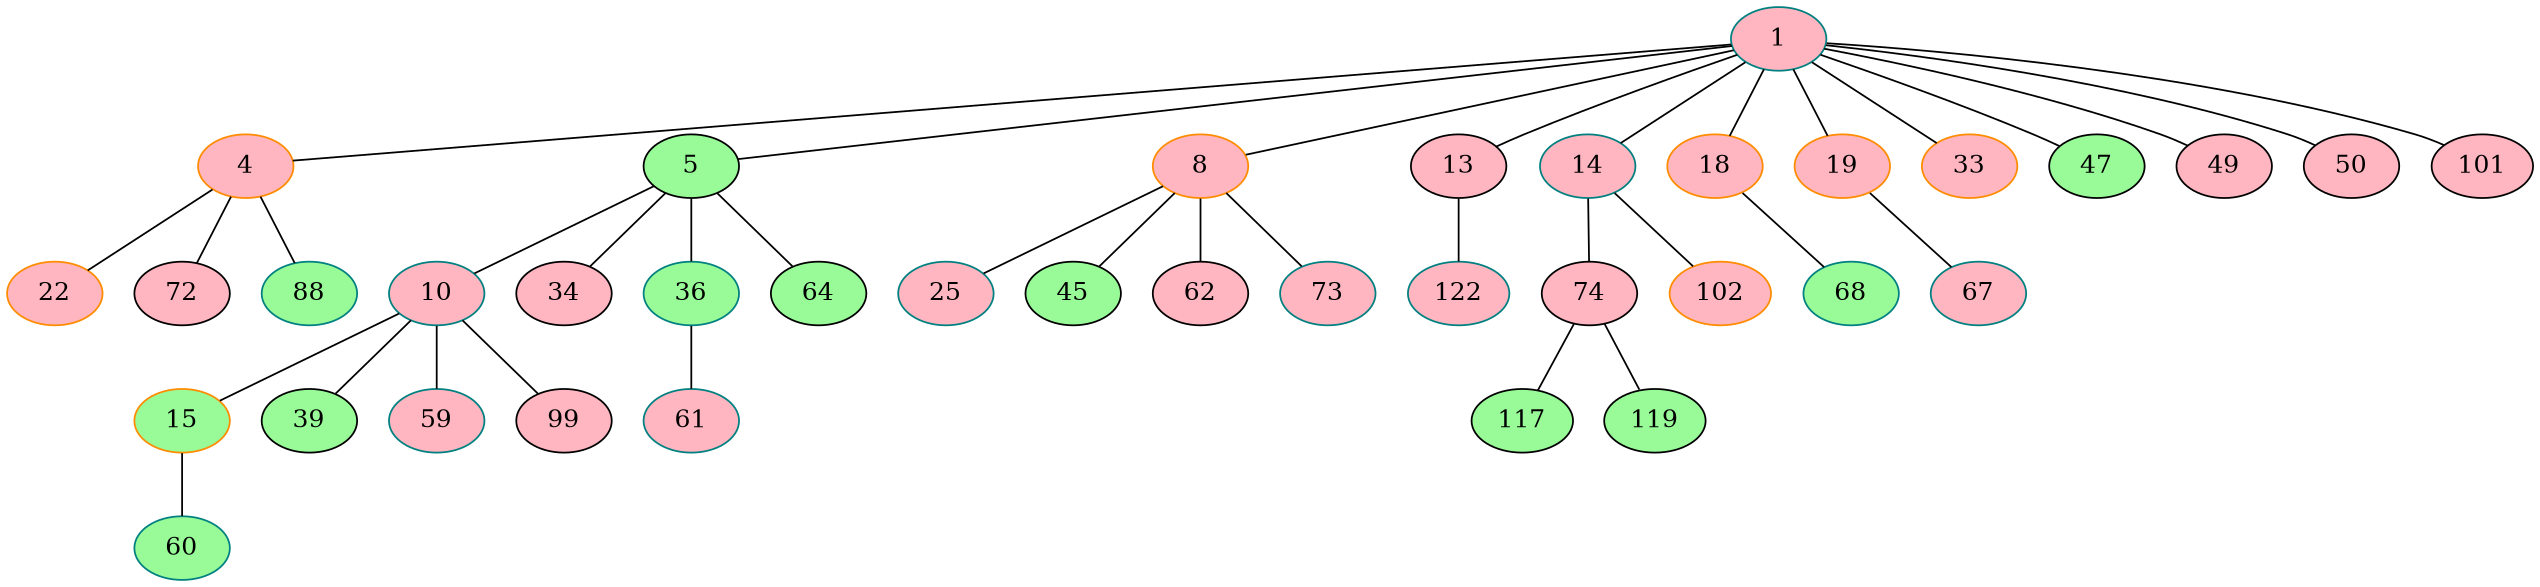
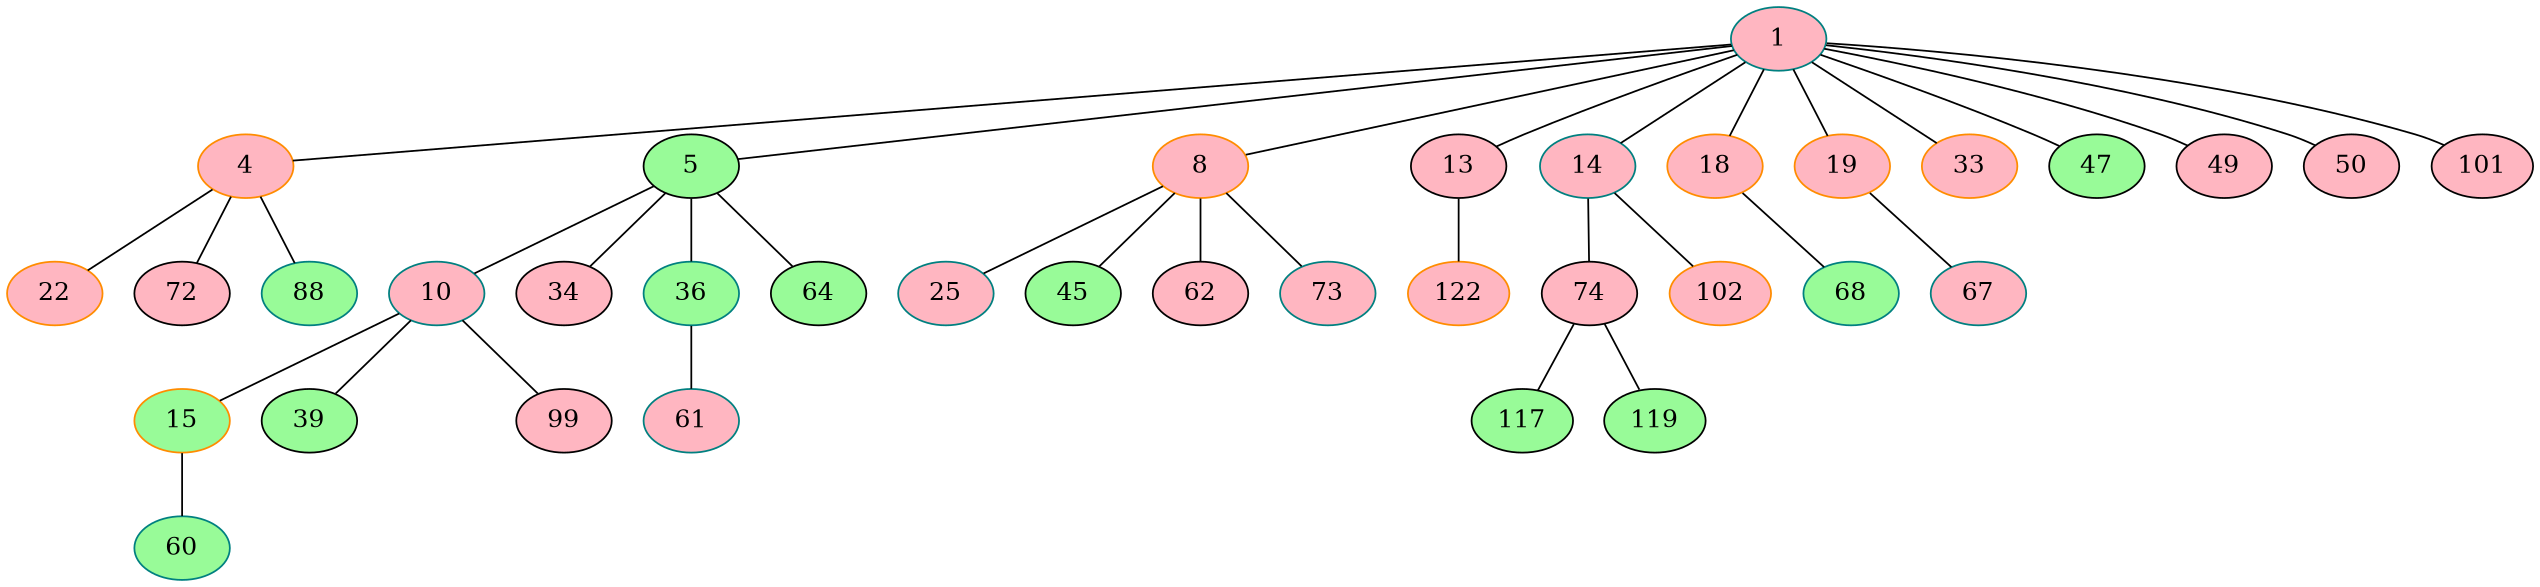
(1459, 293) -> (1459, 293)
(437, 421) -> none
